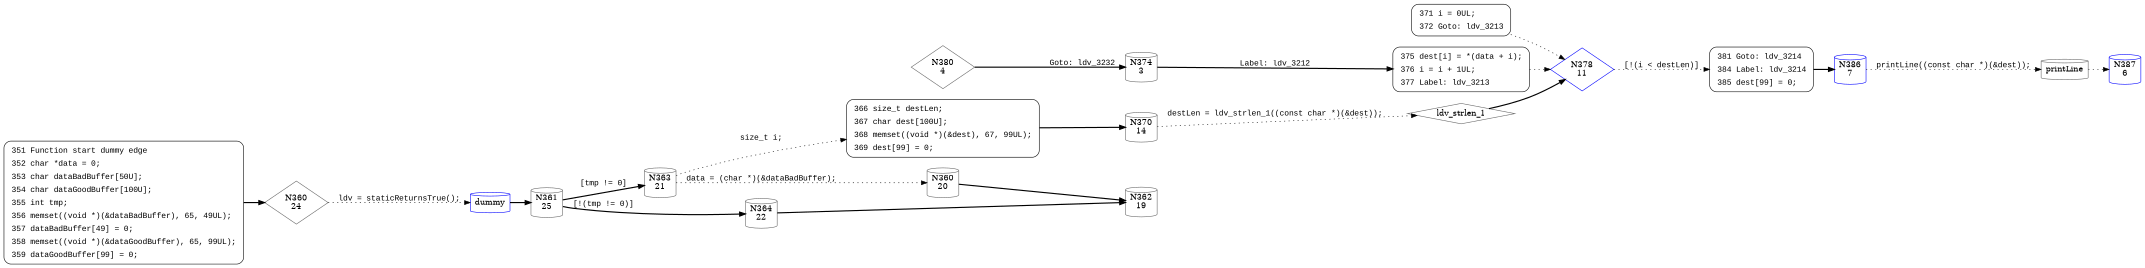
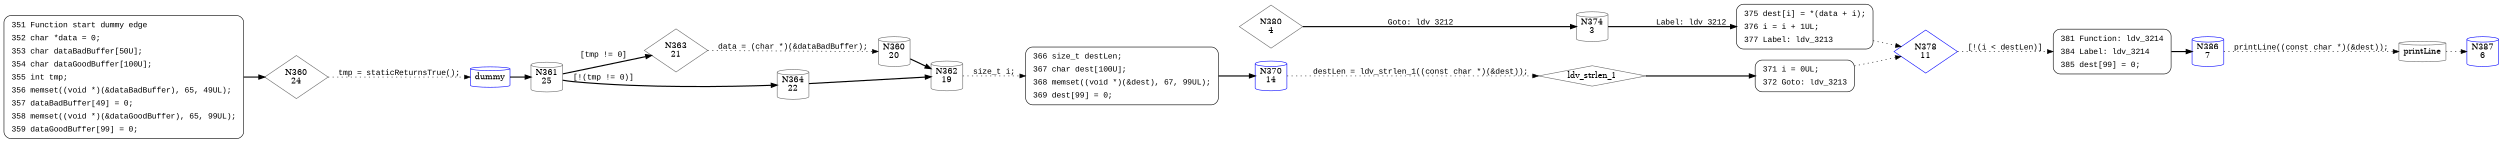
(1769, 56) -> (2122, 39)
(1082, 63) -> (1421, 22)
(1526, 99) -> (1698, 76)
(1141, 127) -> (1271, 76)
(758, 155) -> (991, 76)
(660, 183) -> (676, 50)
(399, 198) -> (399, 73)
